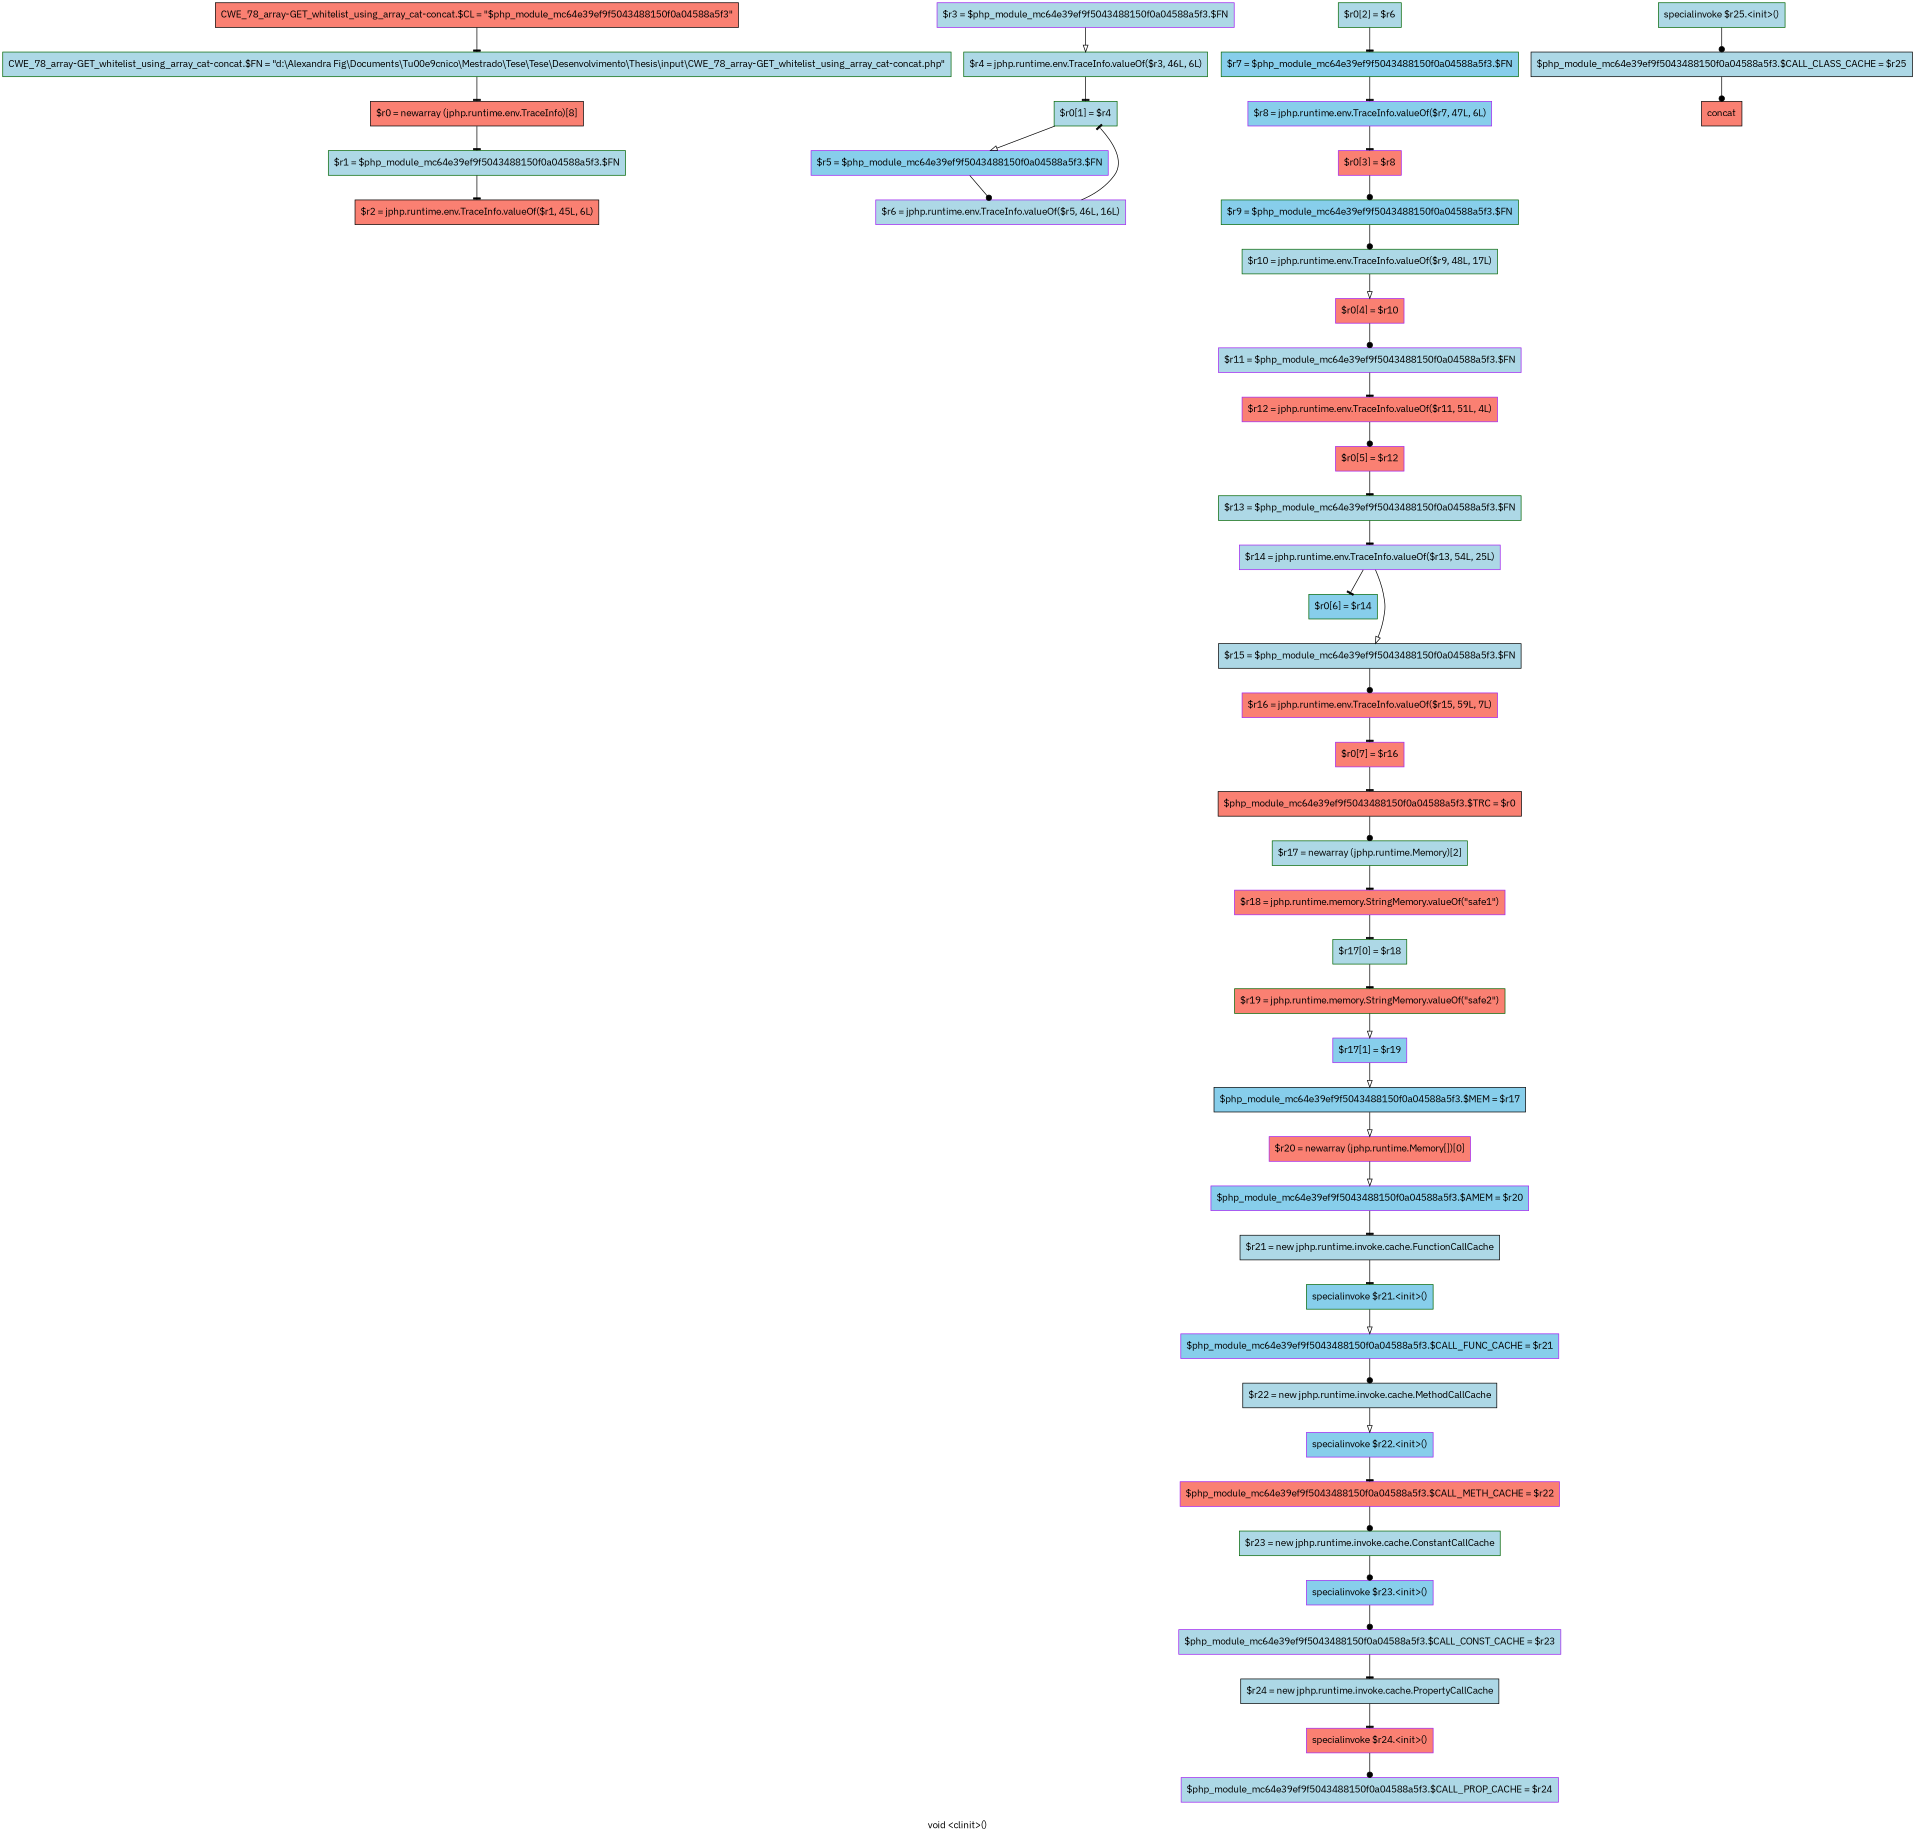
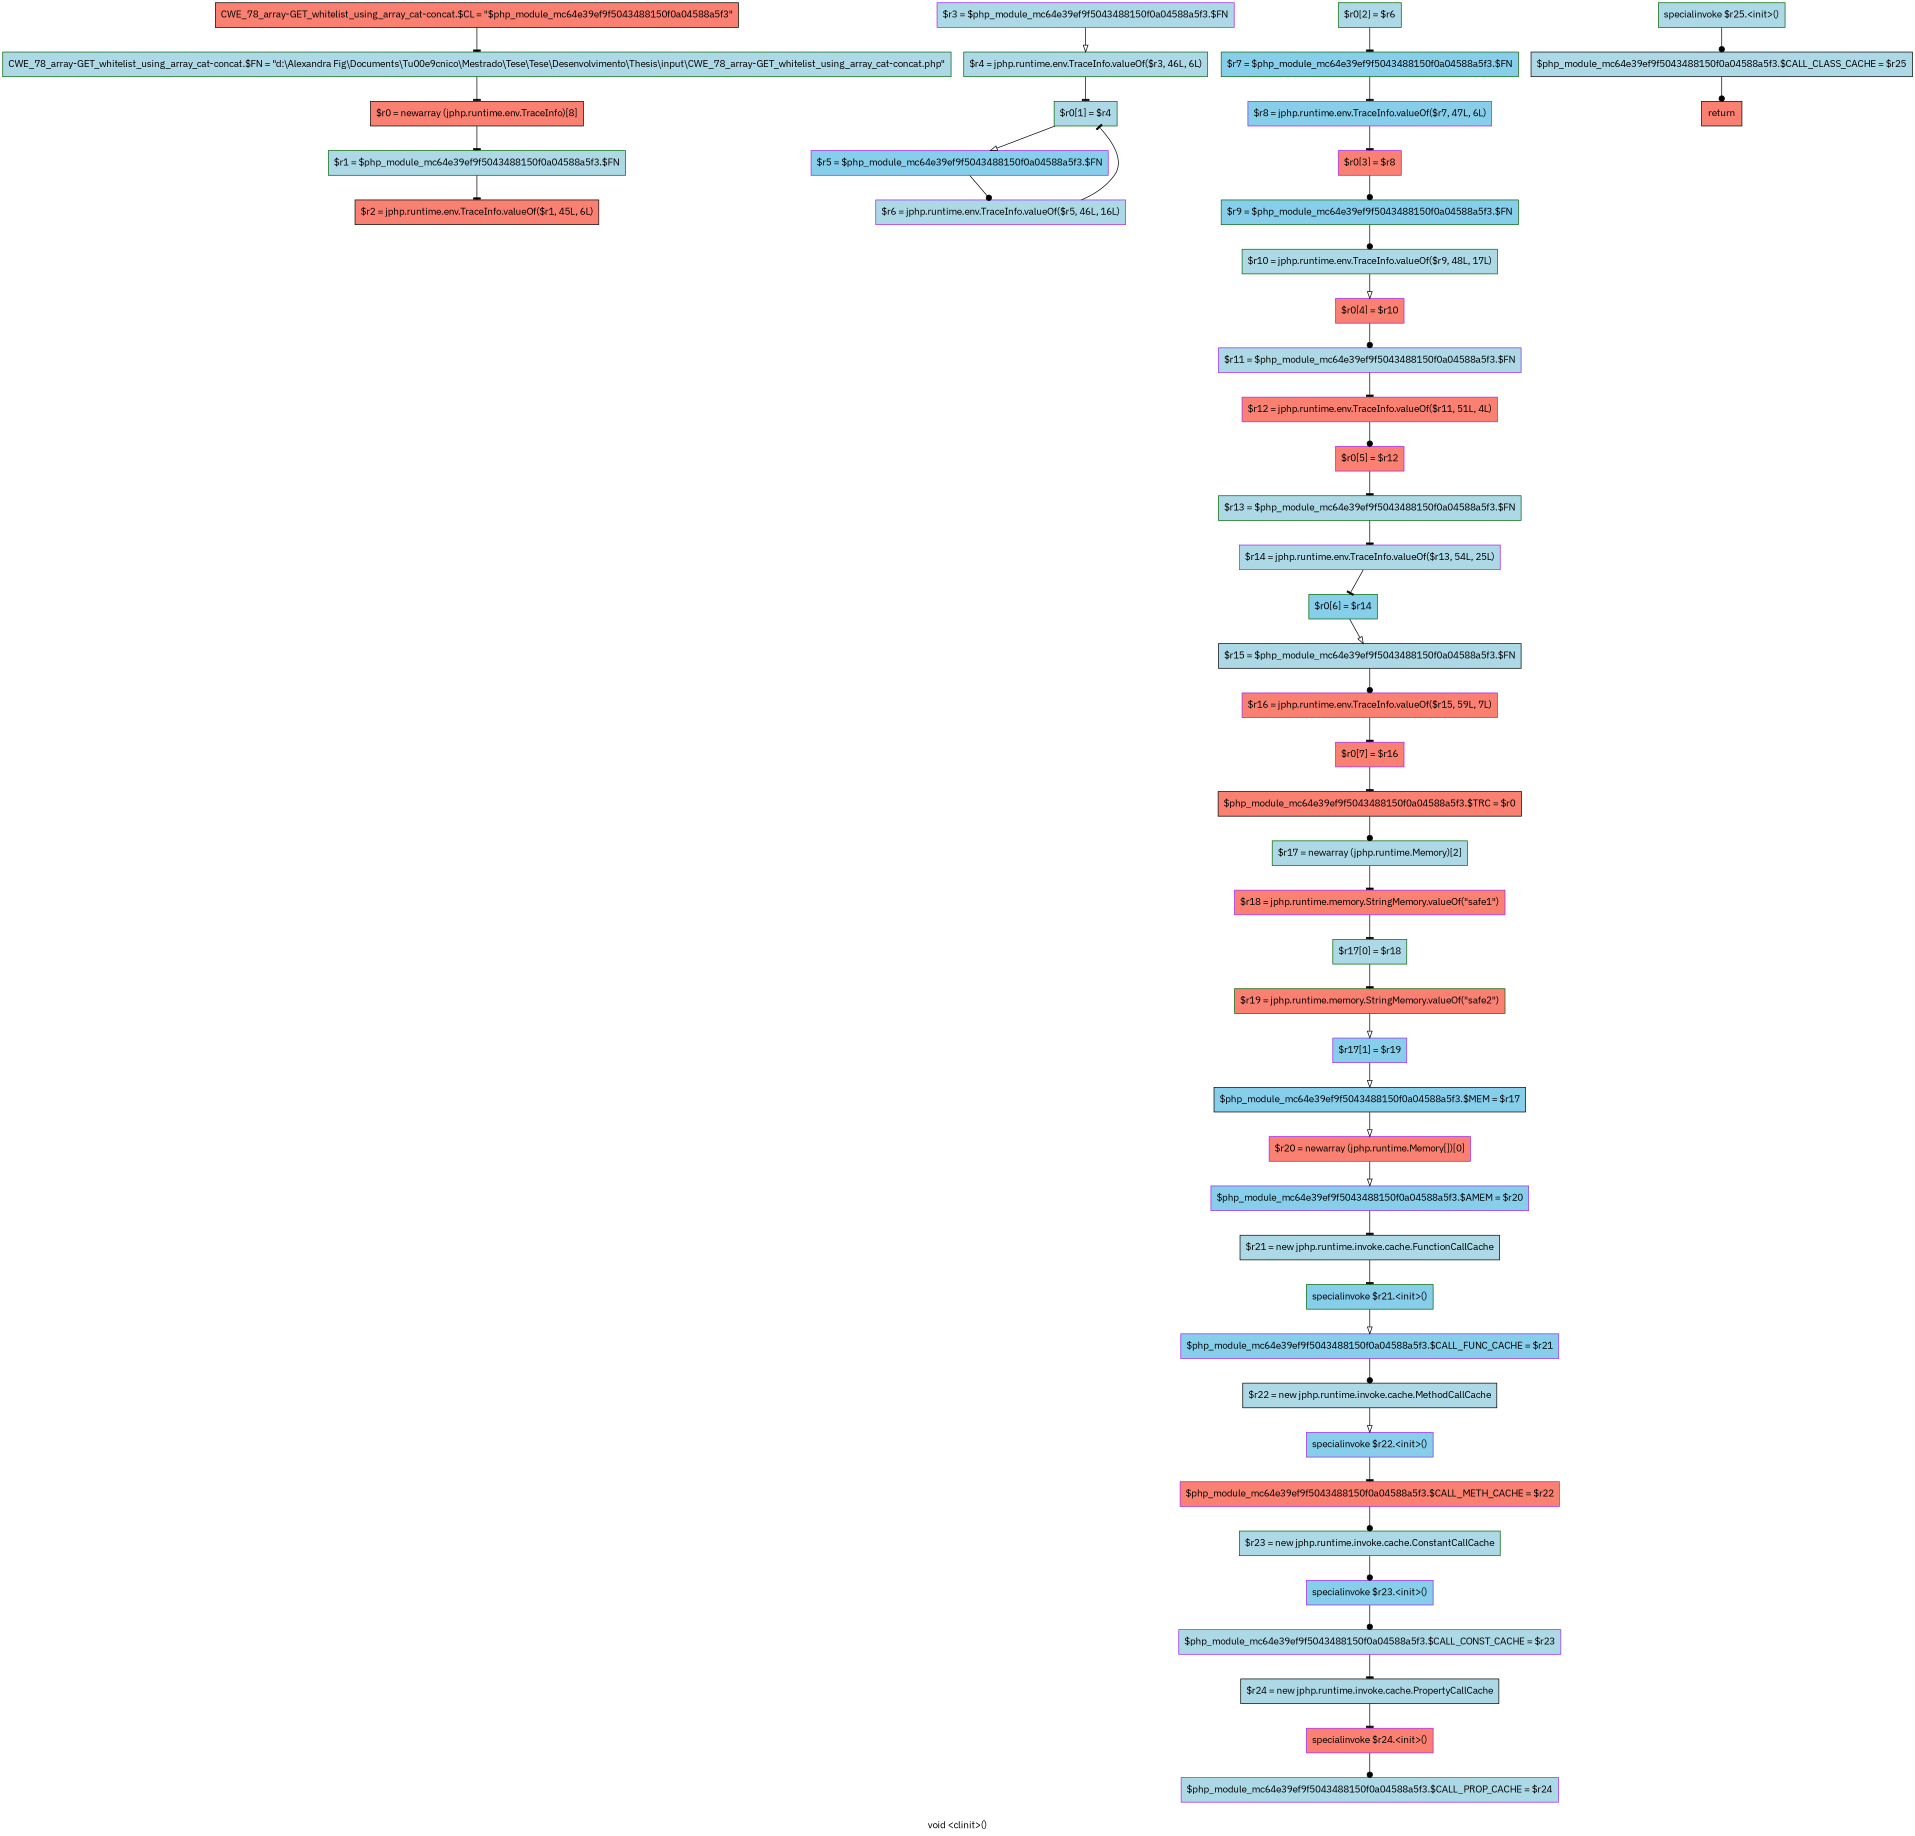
(1722, 114) -> (1722, 114)
(1385, 603) -> (1355, 628)
